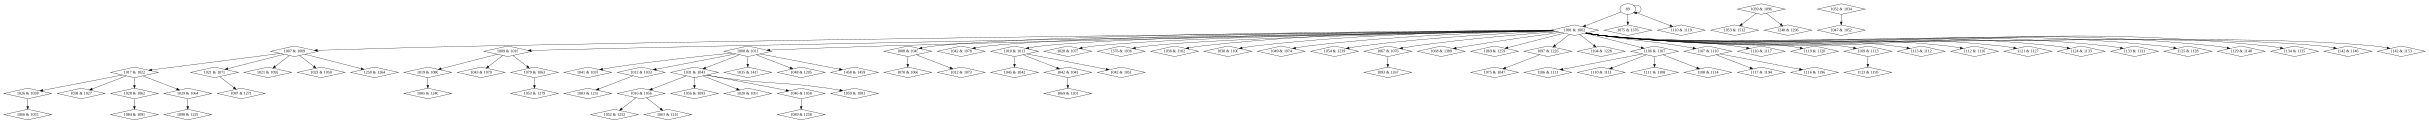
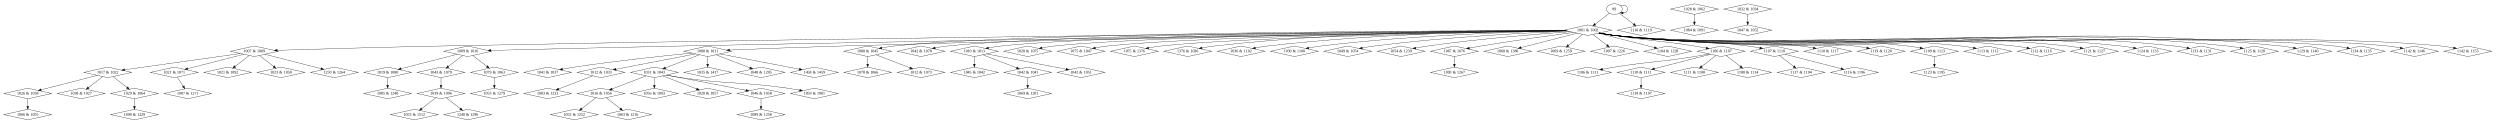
(1628, 18) -> (1253, 40)
(1523, 61) -> (1236, 38)
(134, 81) -> none
none -> (441, 81)
none -> (1641, 93)
